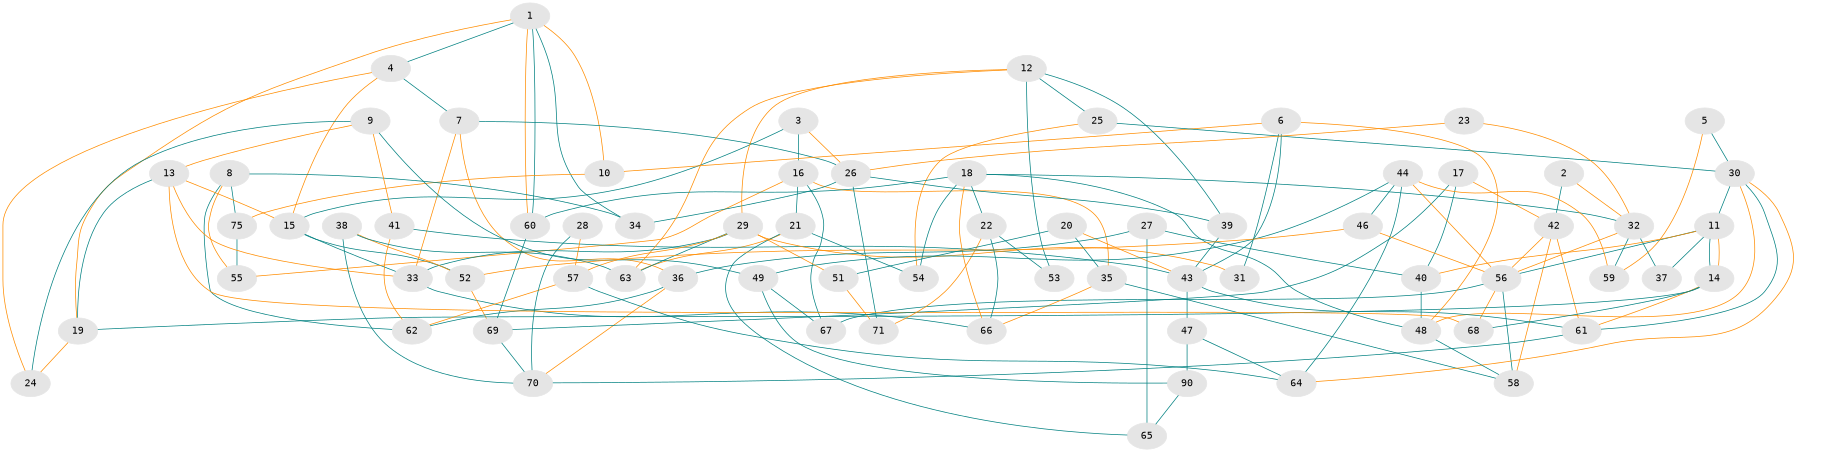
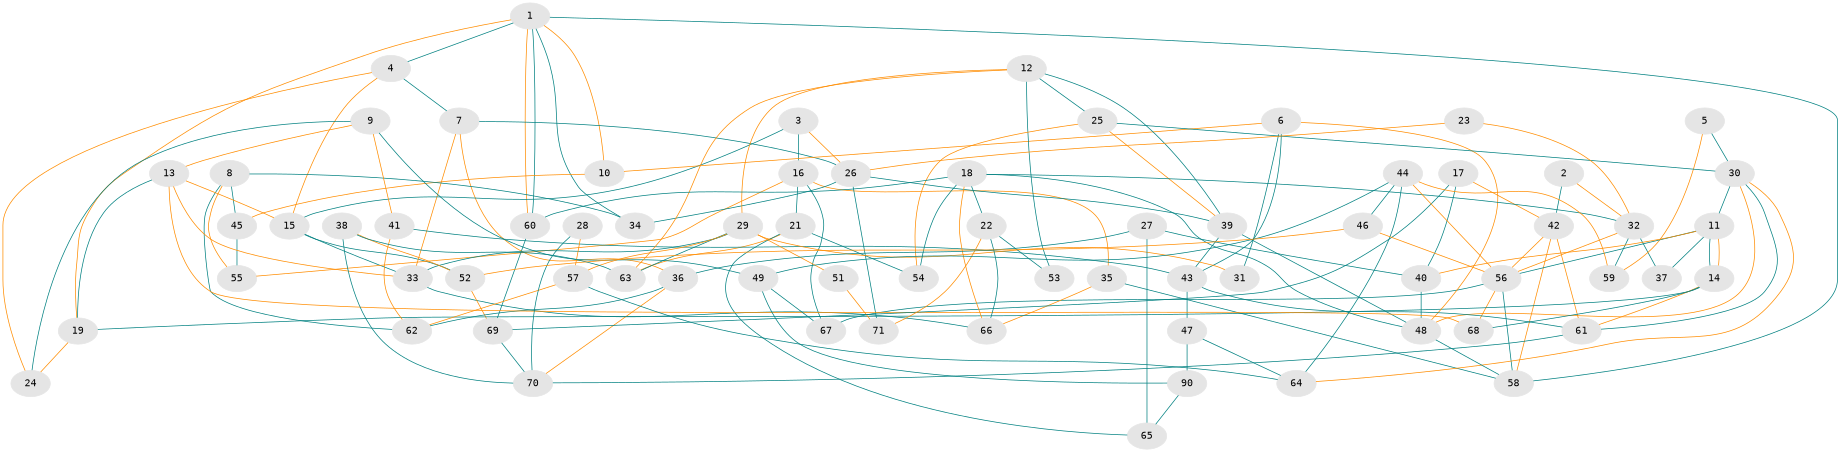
none -> (1443, 57)
none -> (1162, 174)
(237, 226) -> (237, 226)
(1067, 226) -> none
none -> (1328, 281)
